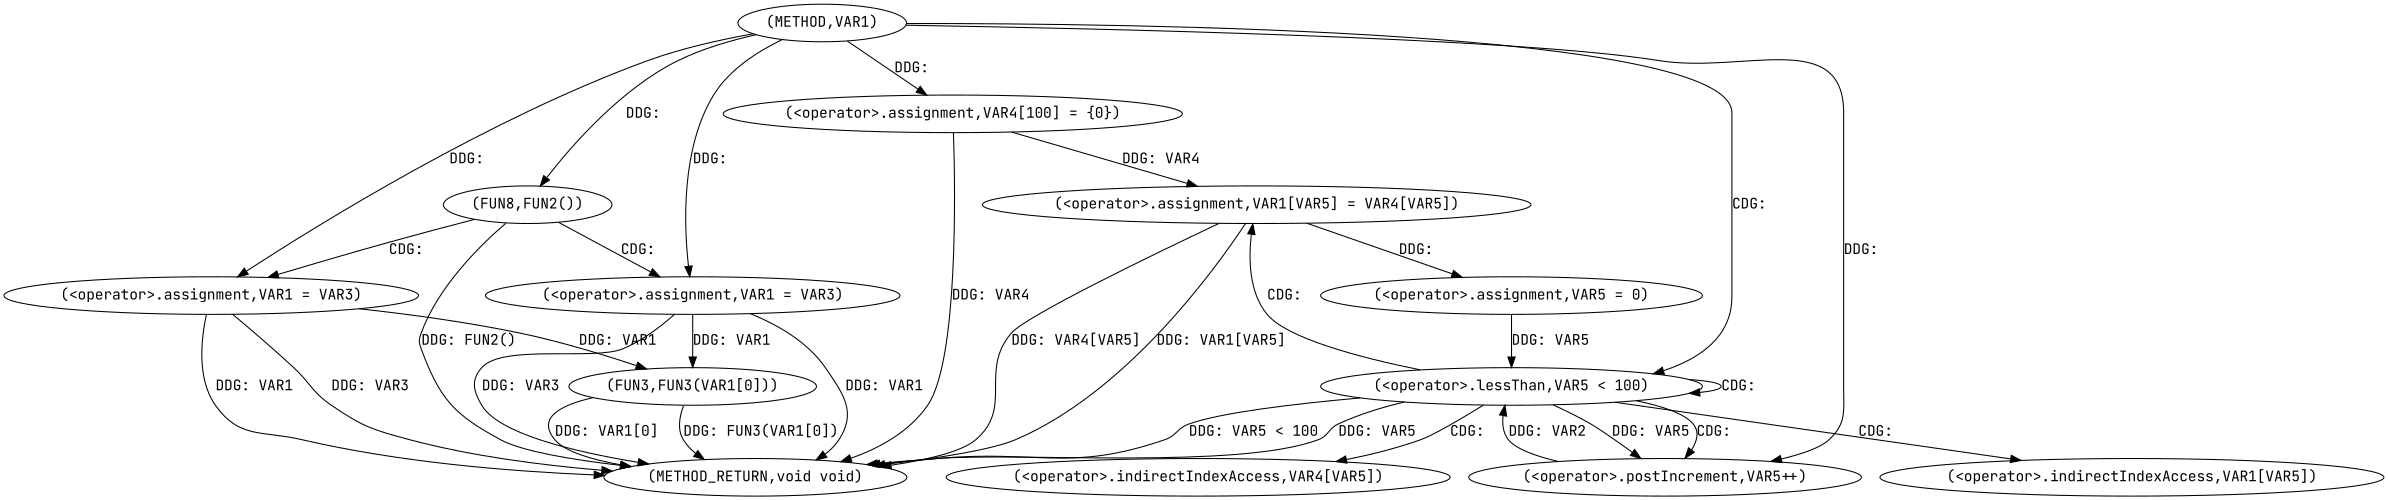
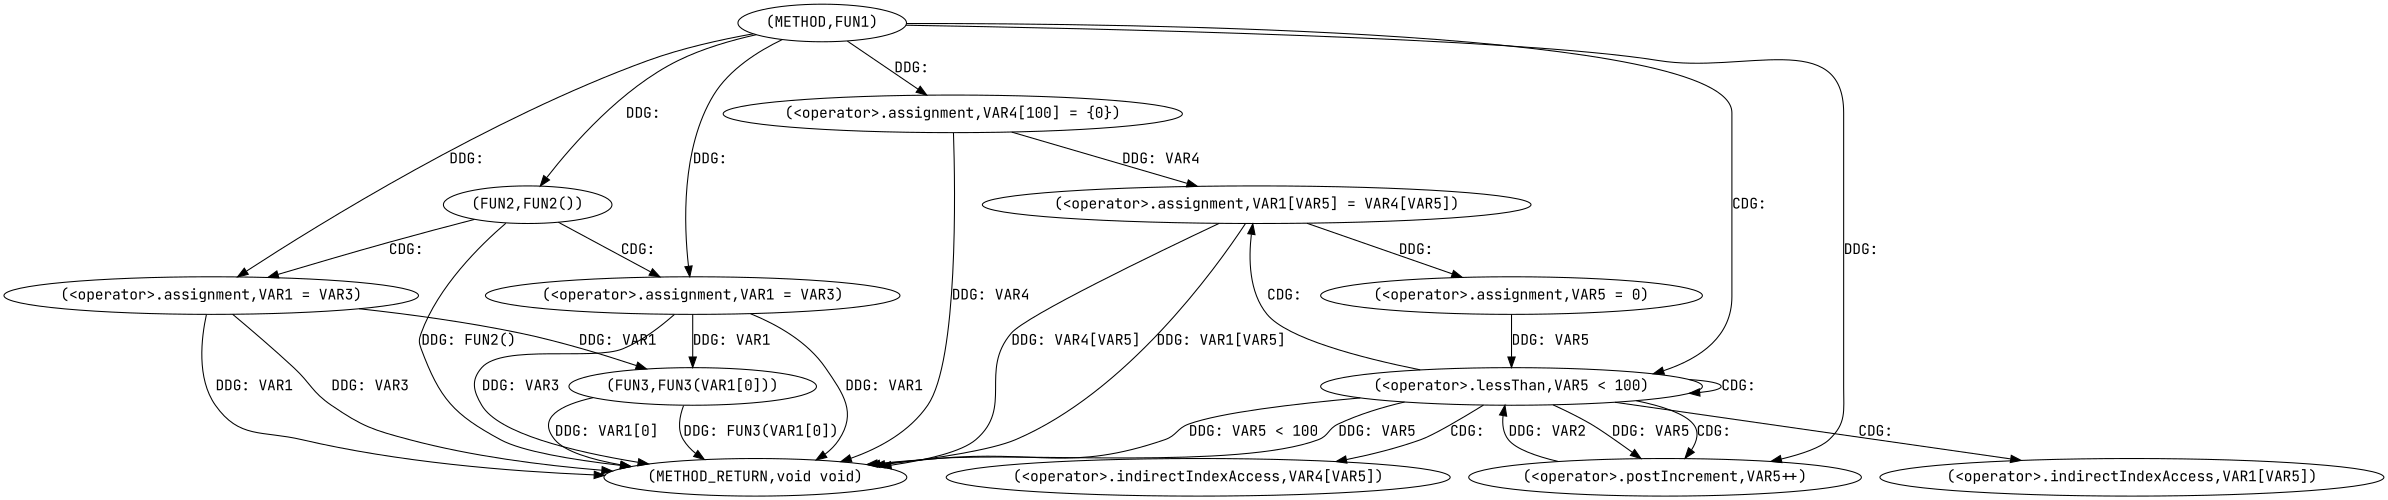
(822, 23) -> (822, 23)
(528, 205) -> (528, 205)
